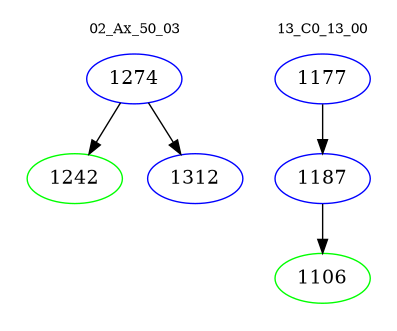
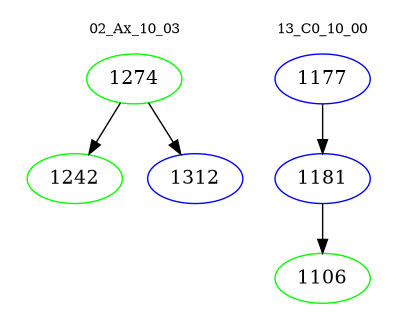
(135, 30) -> (135, 30)
(323, 30) -> (323, 30)
(134, 79) -> (134, 79)
(323, 179) -> (323, 179)
